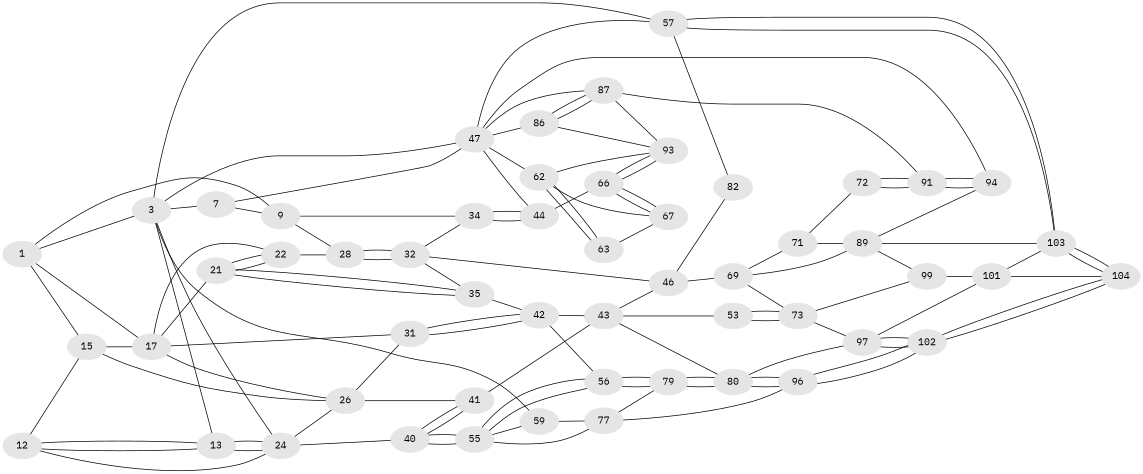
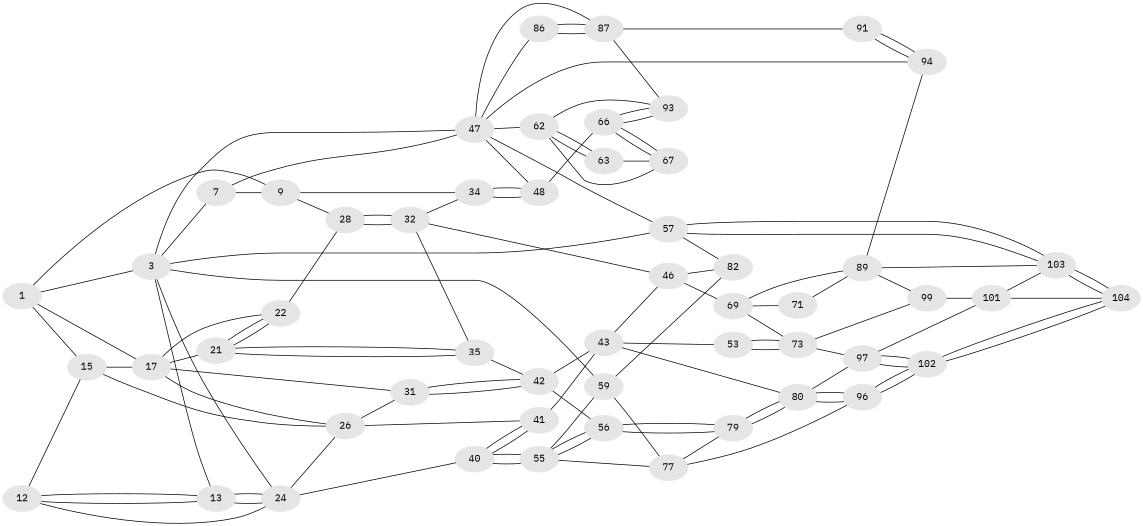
(604, 137) -> none
(862, 183) -> none
(539, 216) -> (539, 193)
none -> (668, 327)
